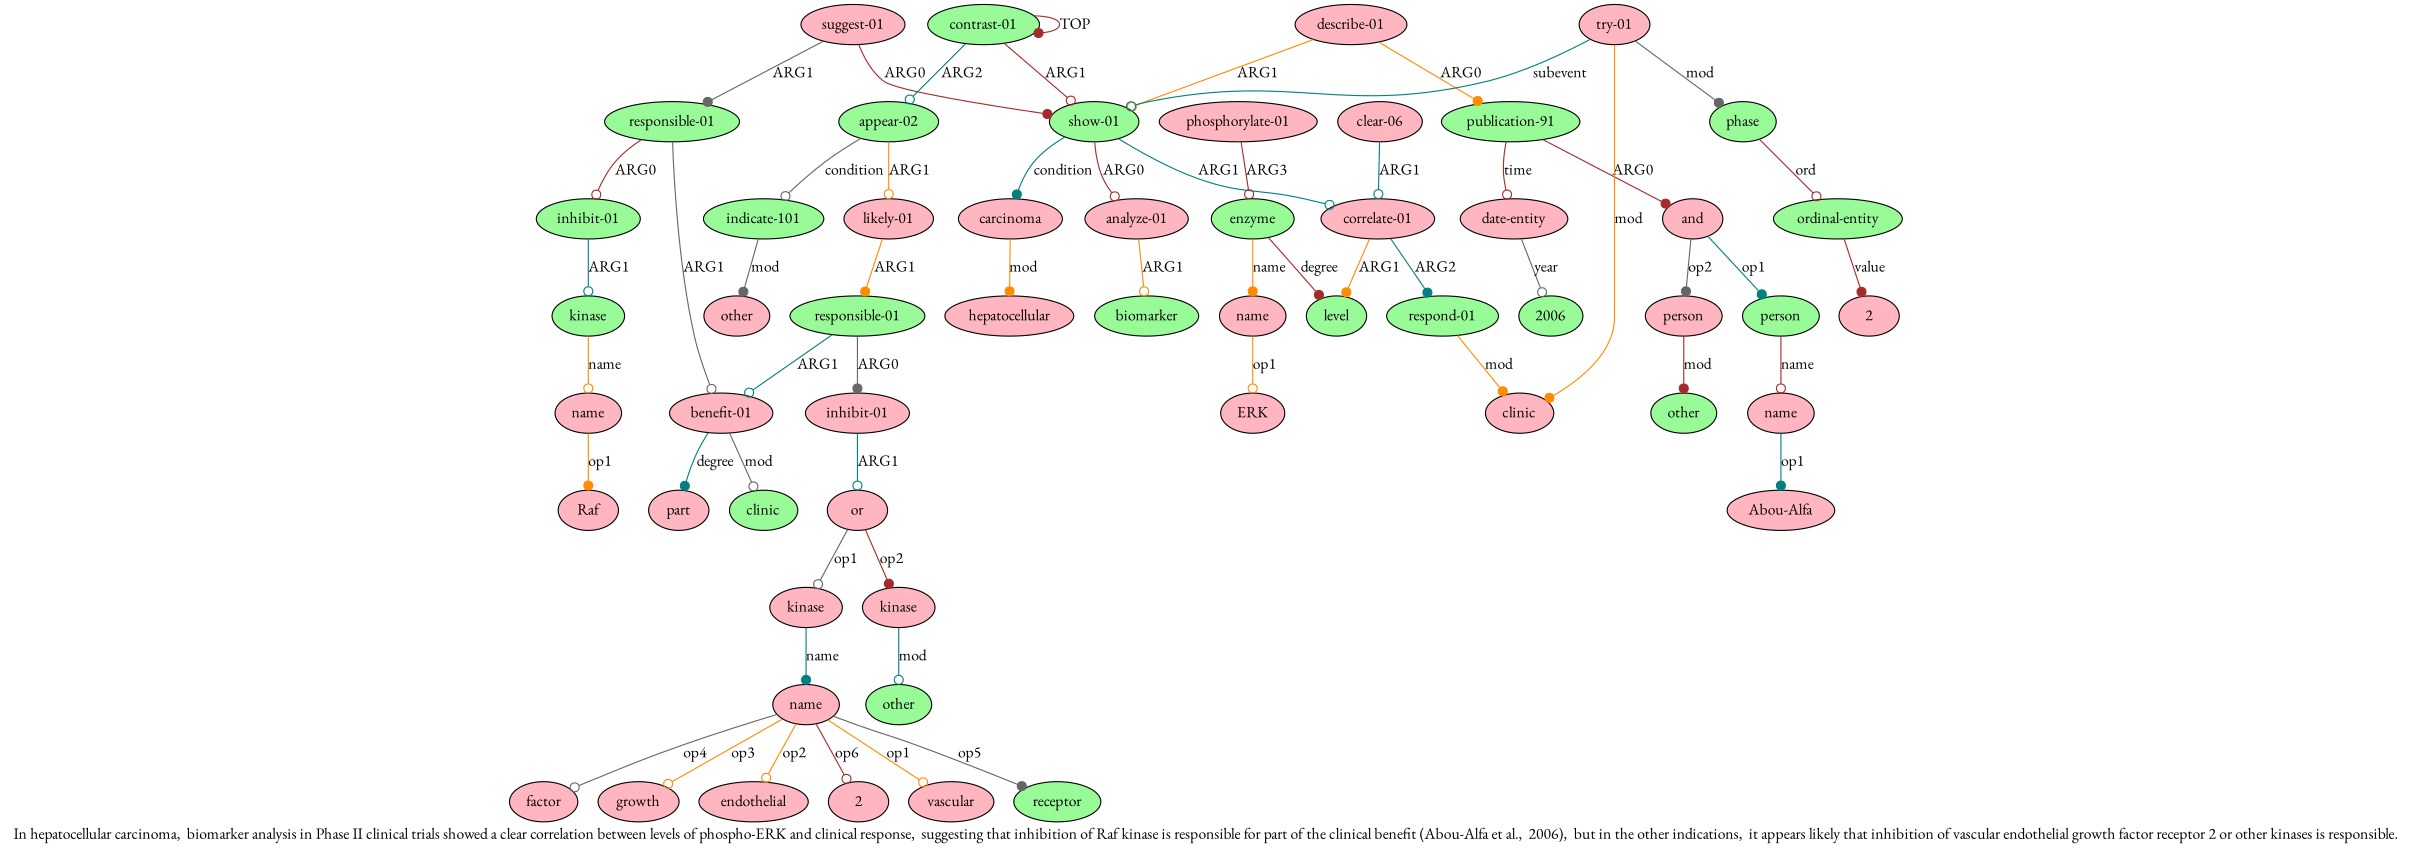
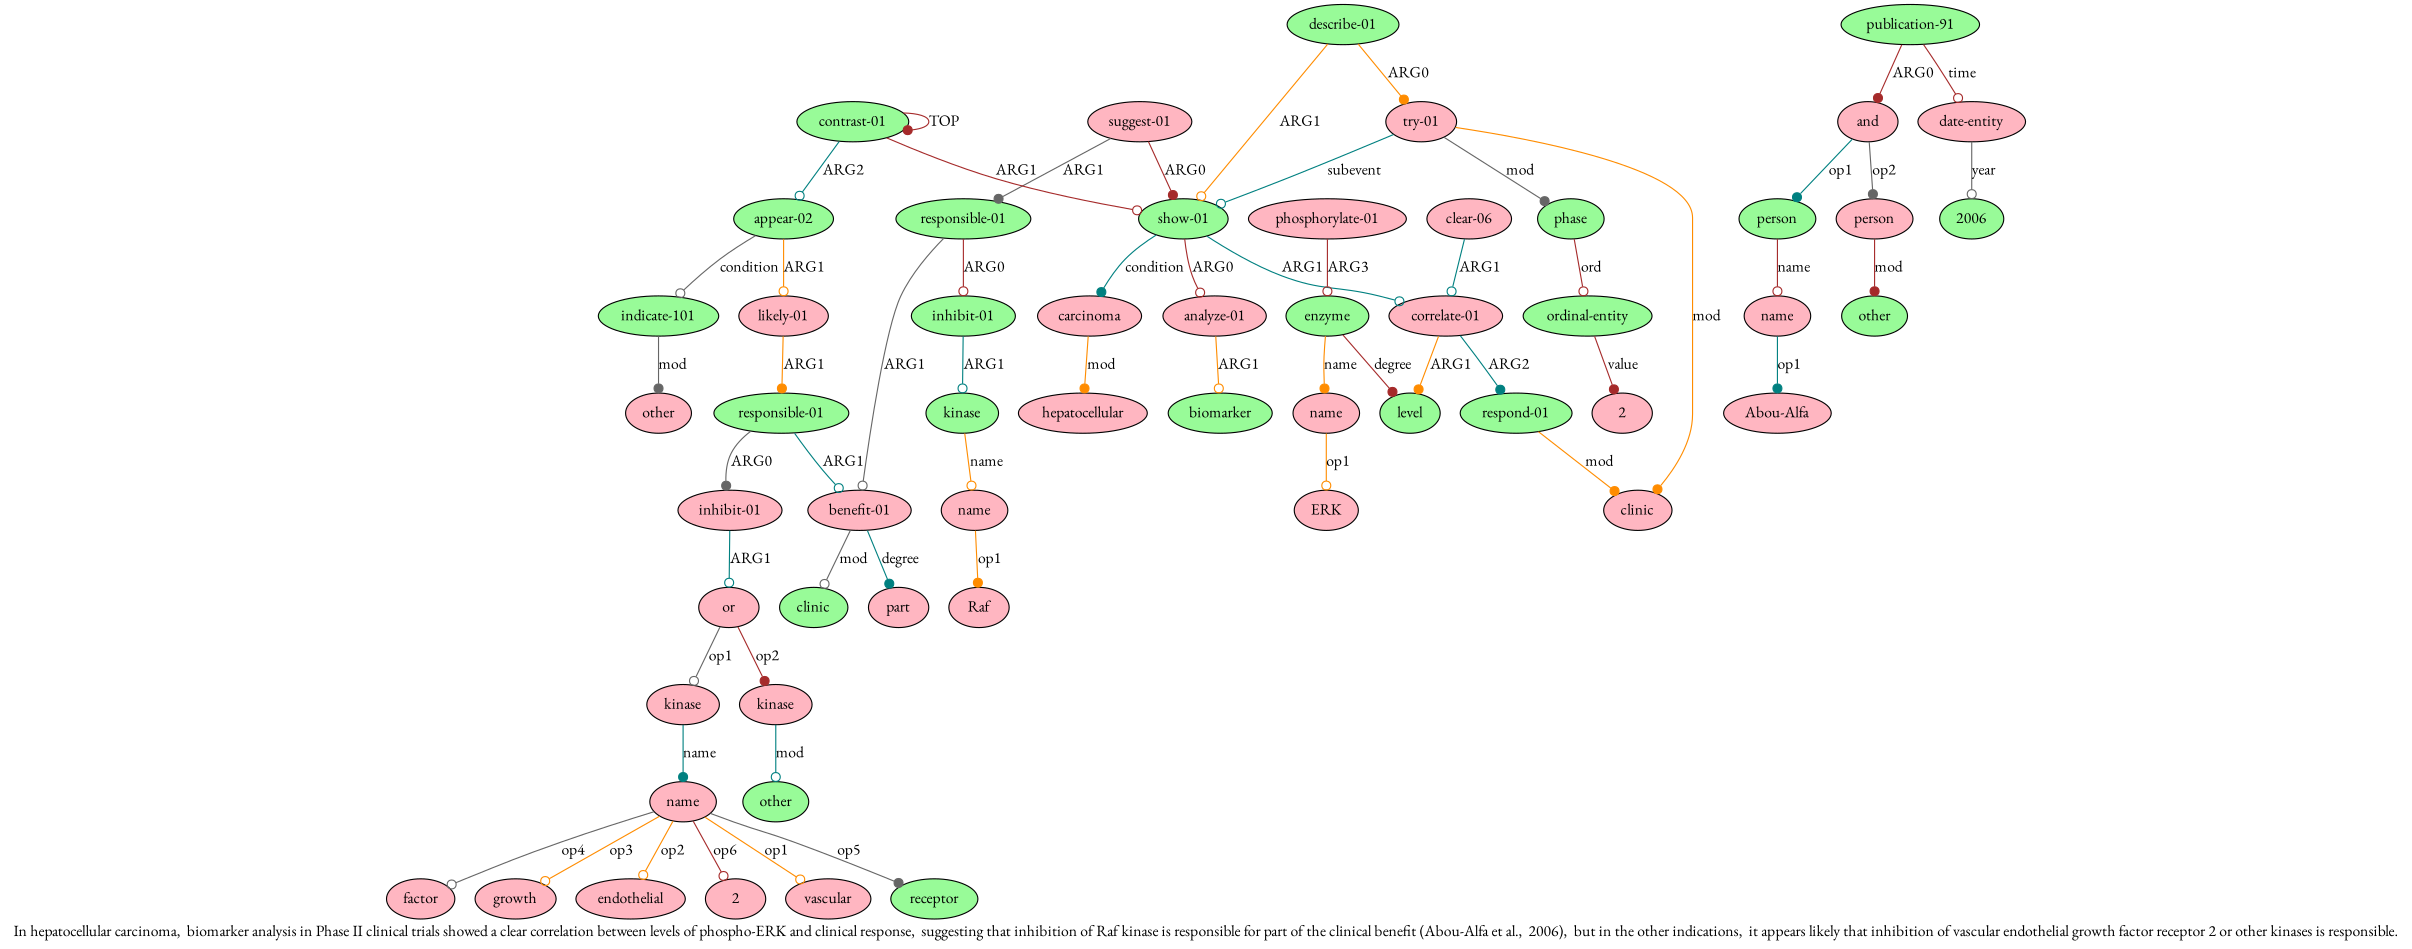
(1351, 25) -> (1343, 25)
(1426, 70) -> (1379, 70)
